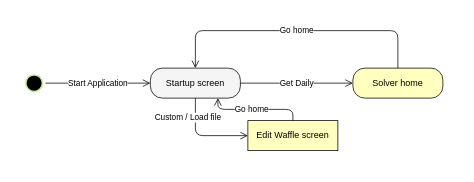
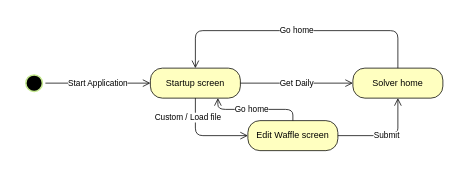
(195, 83) -> (195, 83)
(293, 135) -> (293, 135)
none -> (383, 135)
